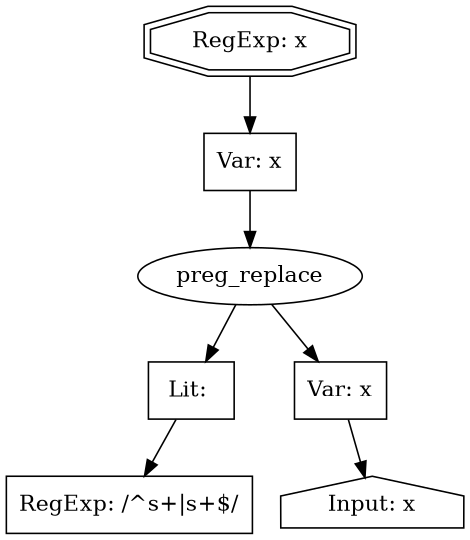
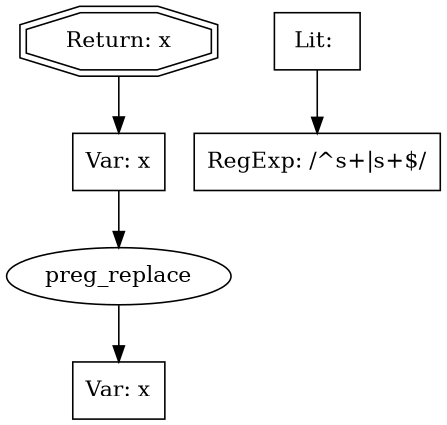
(250, 41) -> (119, 41)
(225, 326) -> none
(372, 505) -> none
